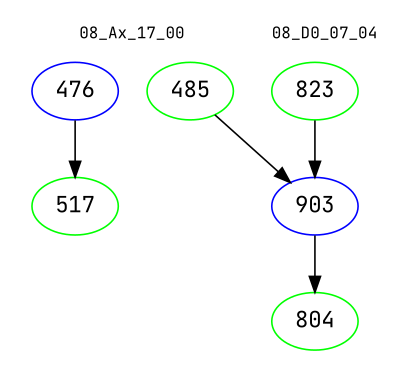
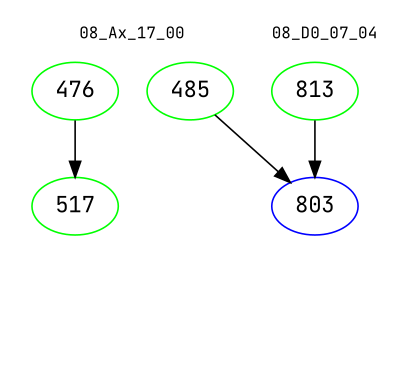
(75, 91) -> (75, 91)
(315, 91) -> (315, 91)
(315, 206) -> (315, 206)
(315, 321) -> none
